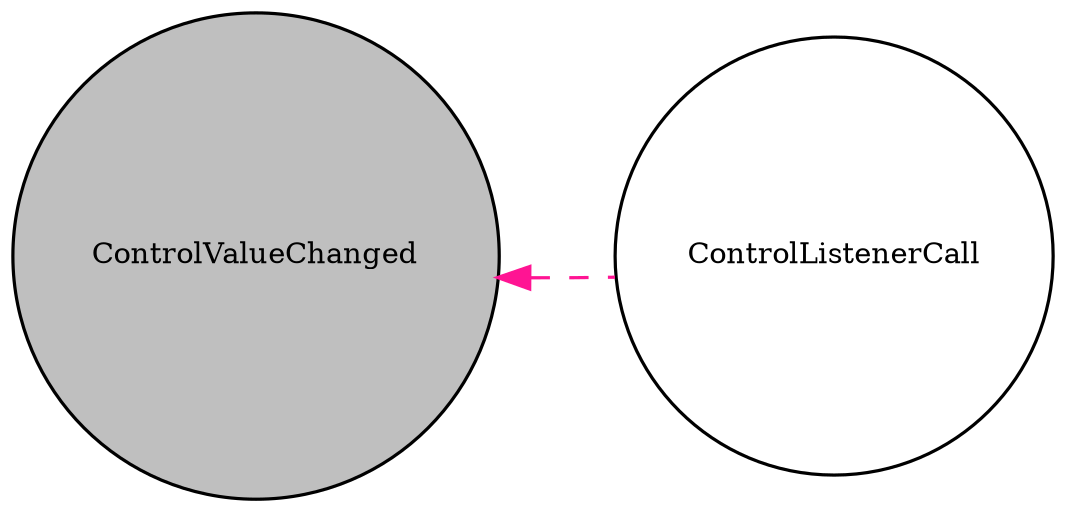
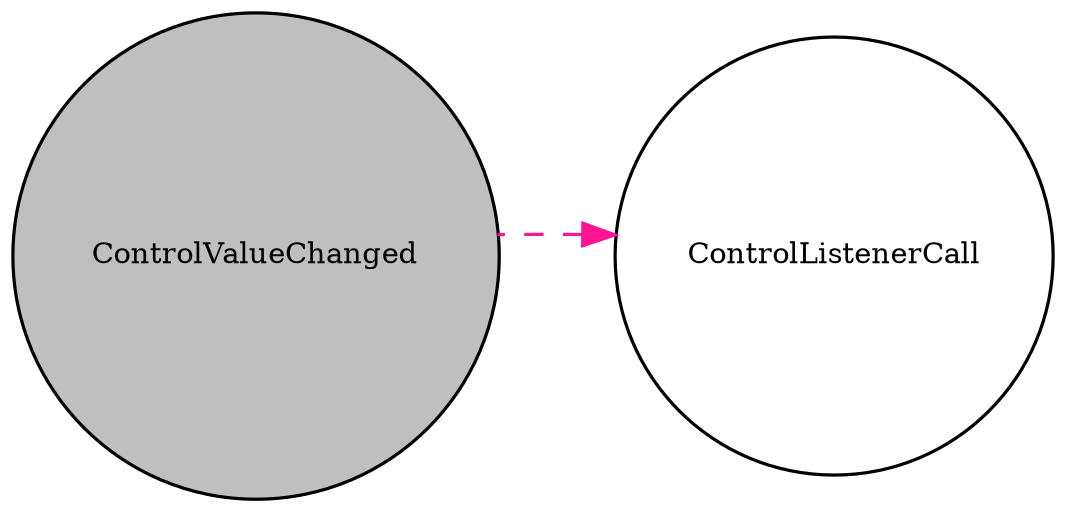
(573, 278) -> (540, 234)
